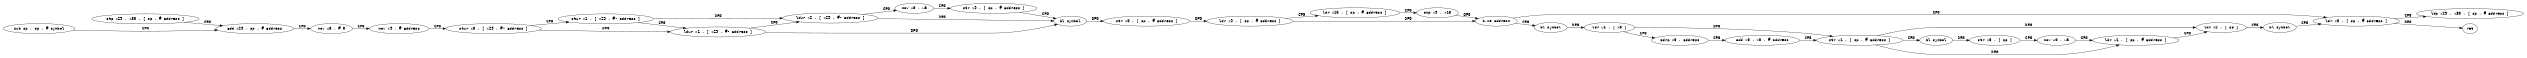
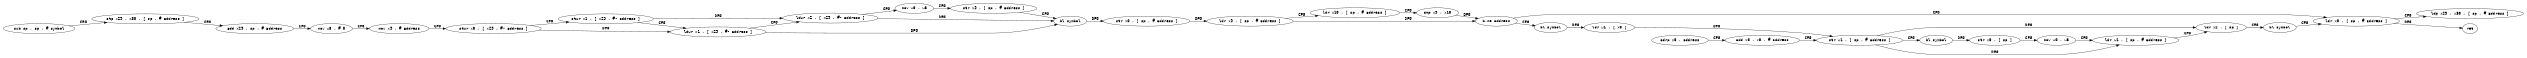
(144, 31) -> (87, 24)
(1638, 35) -> none
